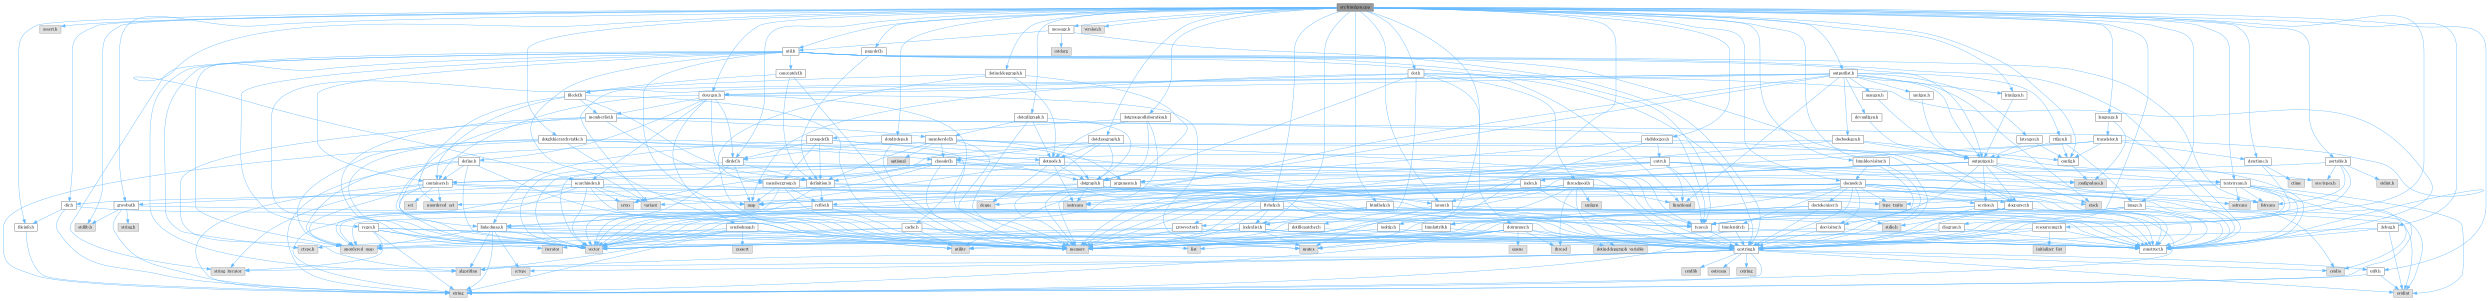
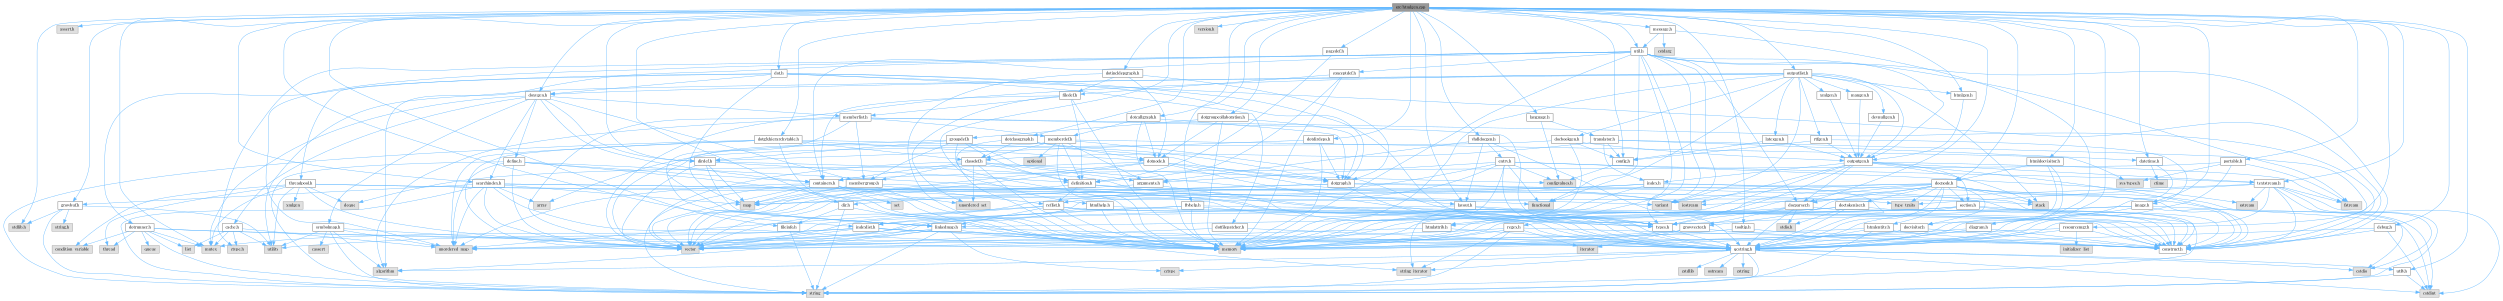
(2387, 183) -> none
(2051, 199) -> (2002, 196)
(1620, 249) -> (72, 249)
